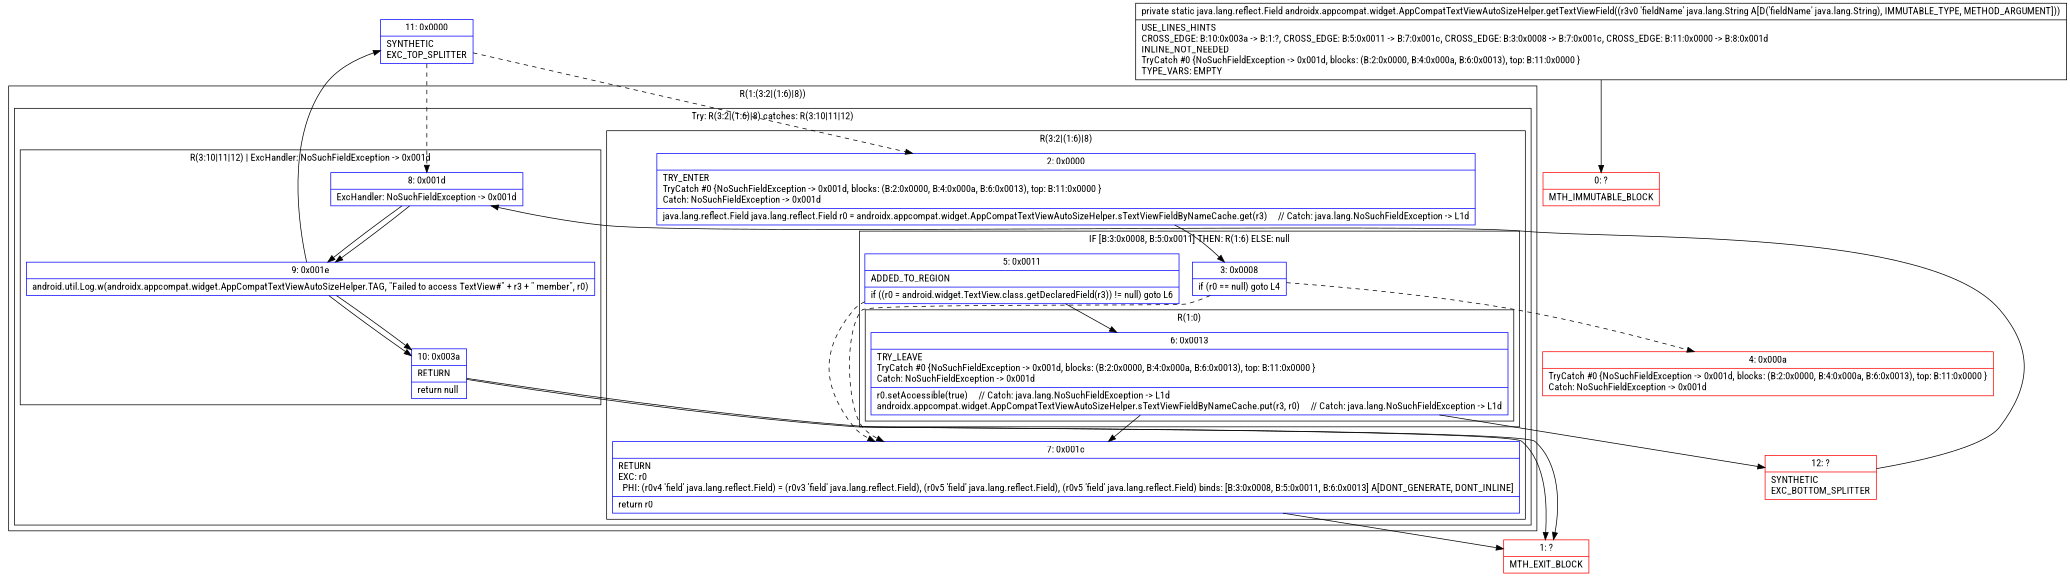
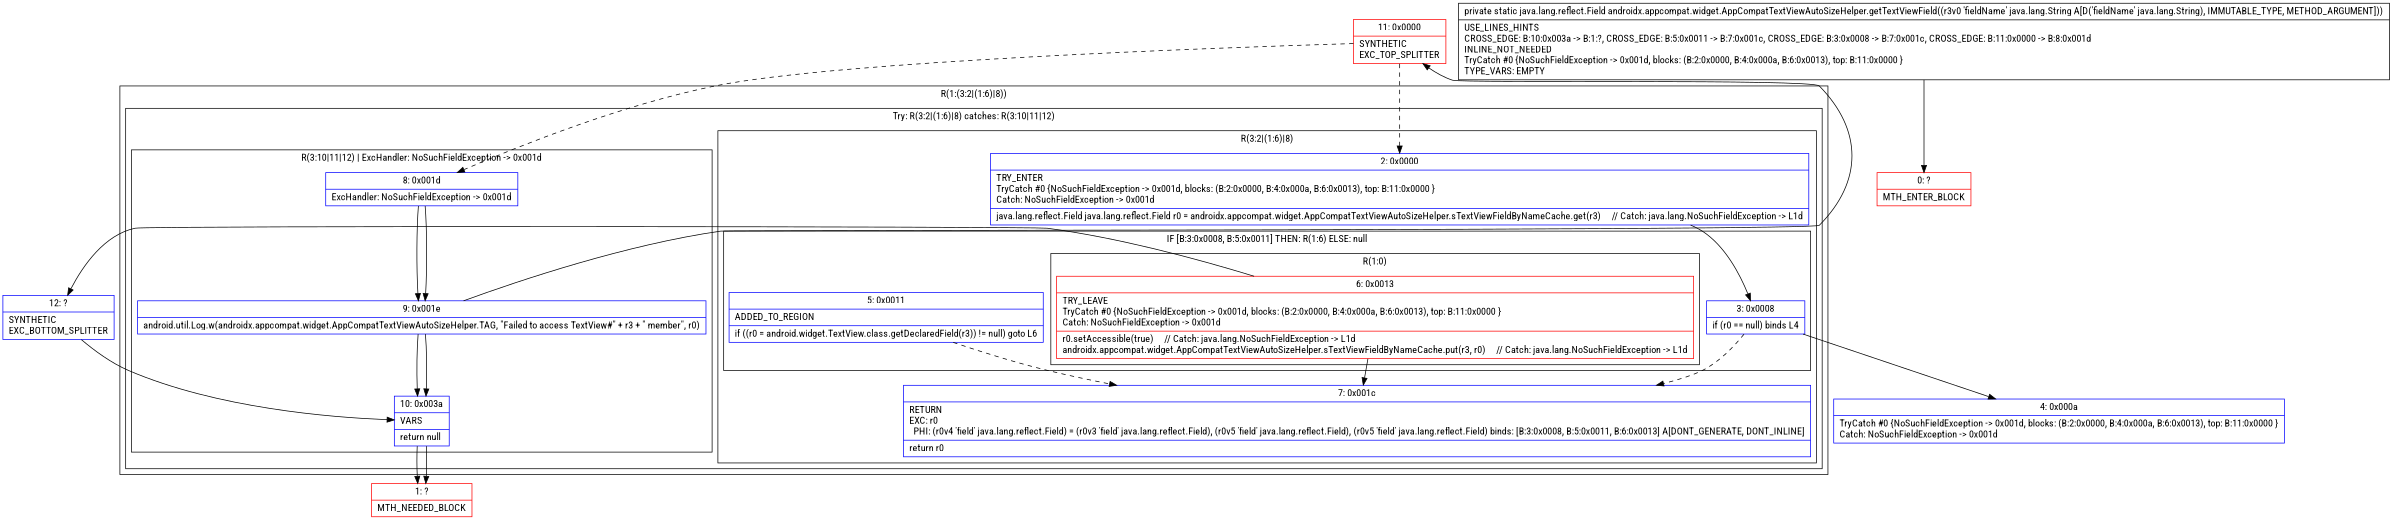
(427, 42) -> (1400, 42)
(1601, 197) -> (1924, 197)
(1564, 233) -> (228, 401)
(1239, 287) -> (1756, 325)
(1489, 305) -> (1896, 365)
(1088, 316) -> none
(434, 373) -> (411, 421)
(1190, 374) -> (1375, 317)
(1768, 374) -> (2059, 421)
(1821, 477) -> (58, 317)
(1422, 536) -> none
(1546, 564) -> (422, 508)
